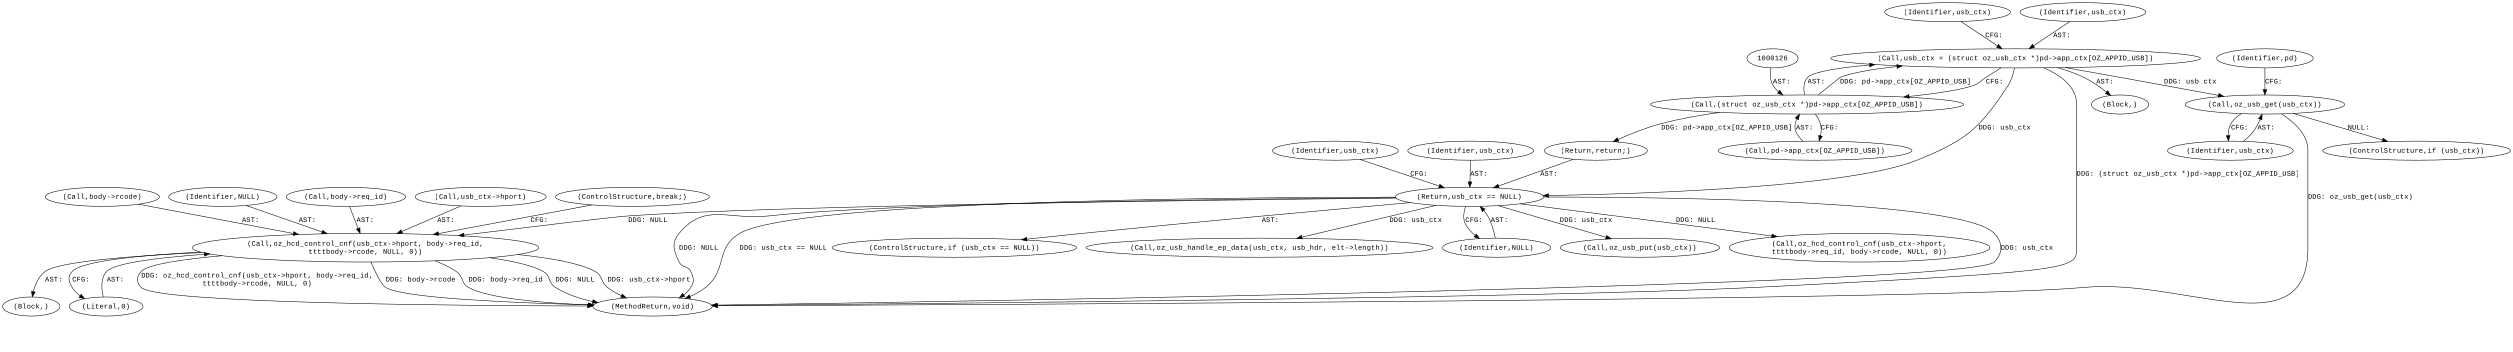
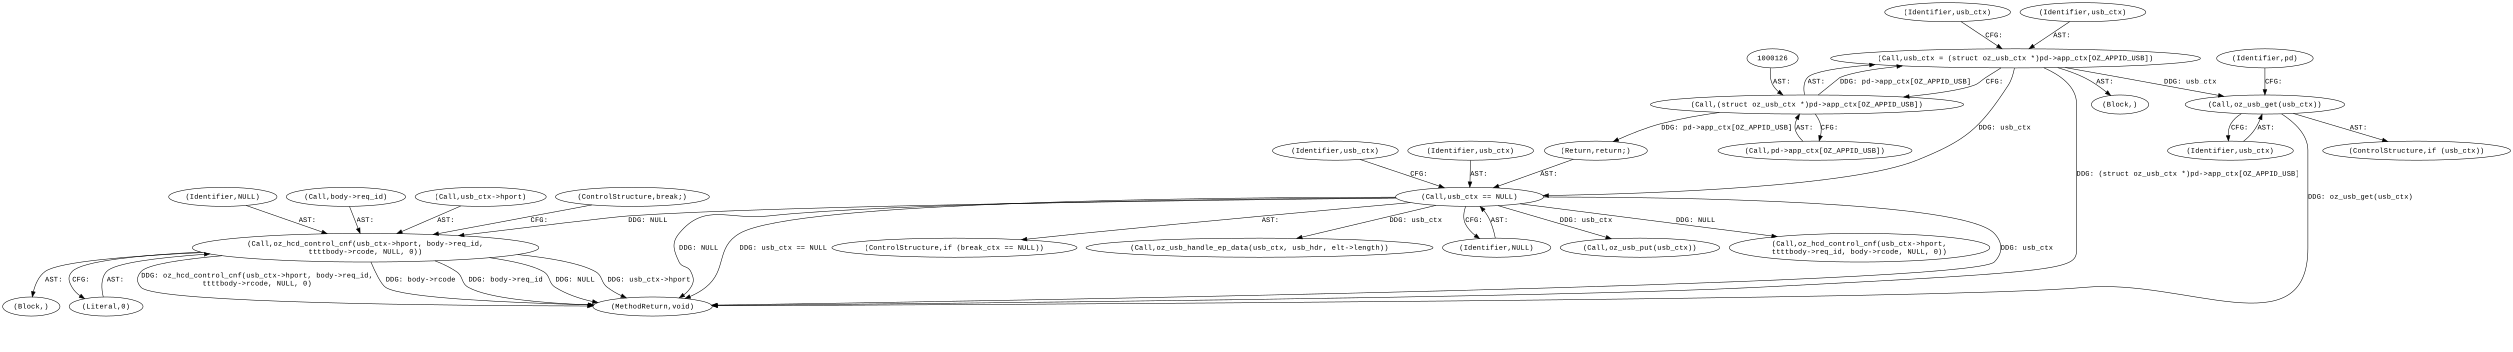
(2361, 128) -> (2361, 128)
(102, 197) -> none
(1470, 197) -> (1470, 197)
(954, 248) -> (954, 248)
